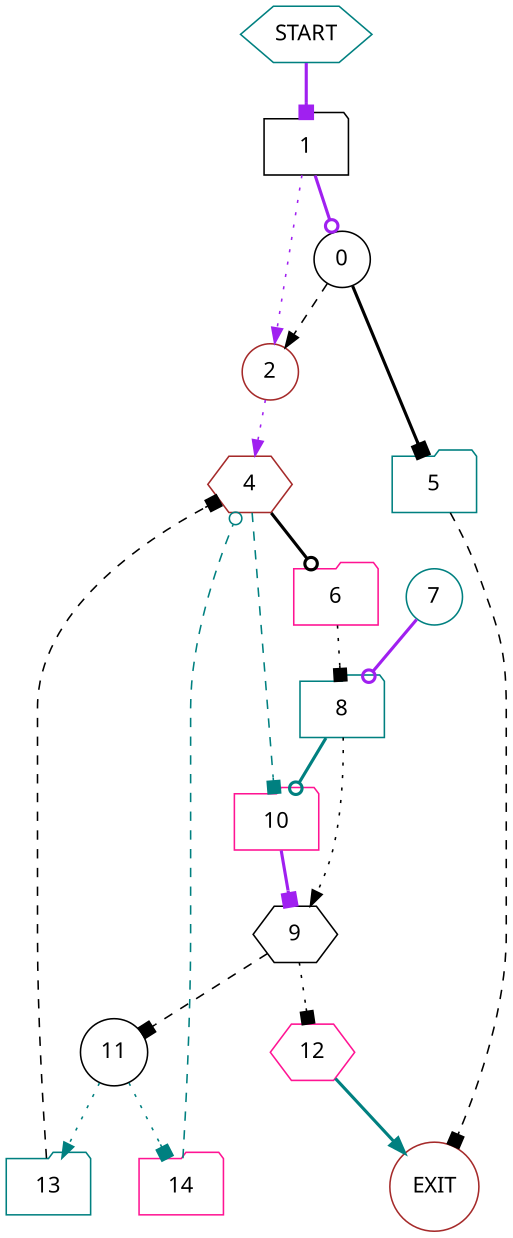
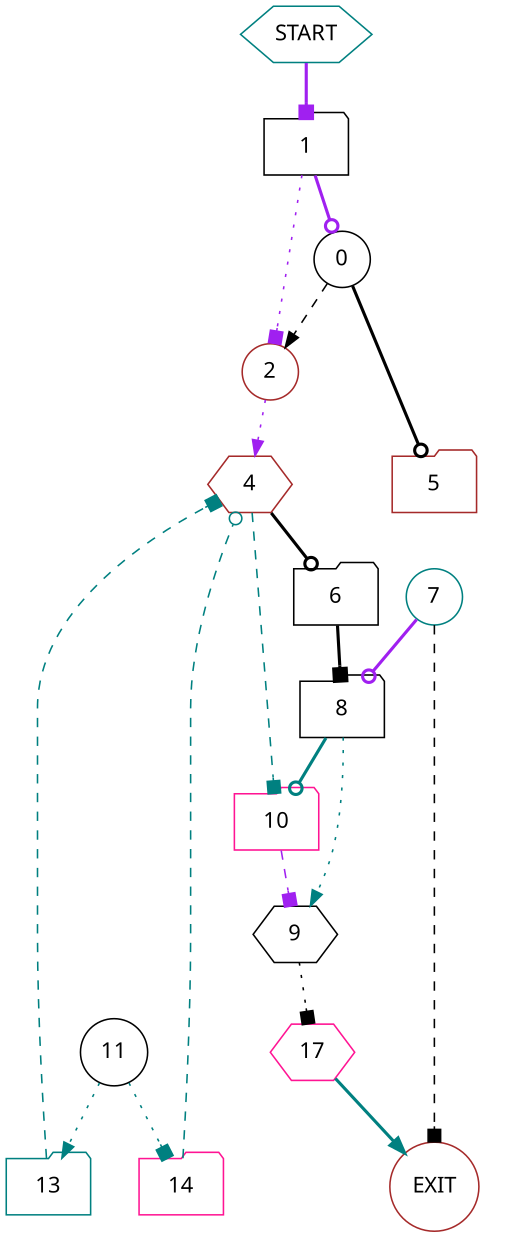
(290, 251) -> (290, 251)
(385, 365) -> (385, 365)
(434, 484) -> (434, 484)
(336, 597) -> (336, 597)
(339, 645) -> (339, 645)
(342, 709) -> (342, 709)
(38, 797) -> (38, 797)
(339, 816) -> (339, 816)
(506, 820) -> (434, 875)
(285, 870) -> (285, 870)
(211, 989) -> none
(312, 1052) -> (312, 1052)
